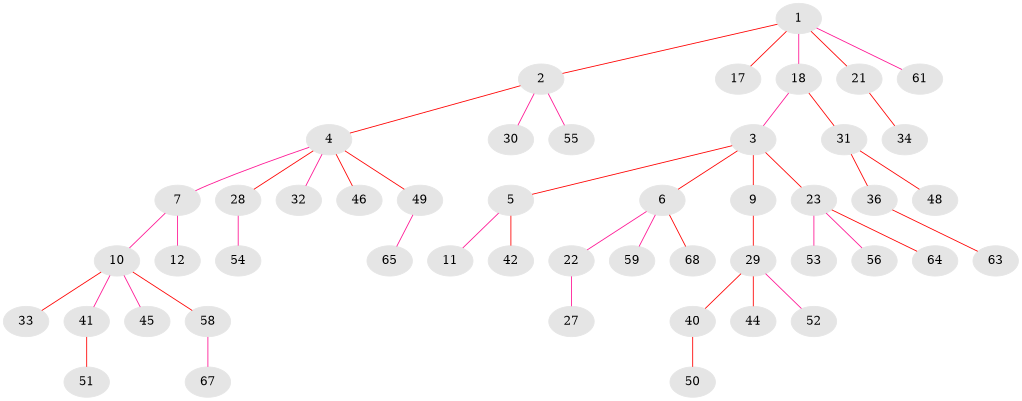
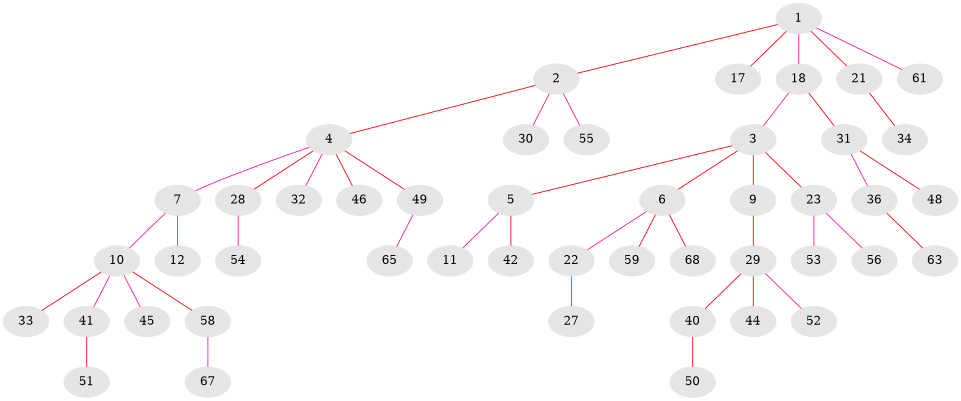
(859, 170) -> (859, 170)
(647, 231) -> (647, 231)
(935, 261) -> none
